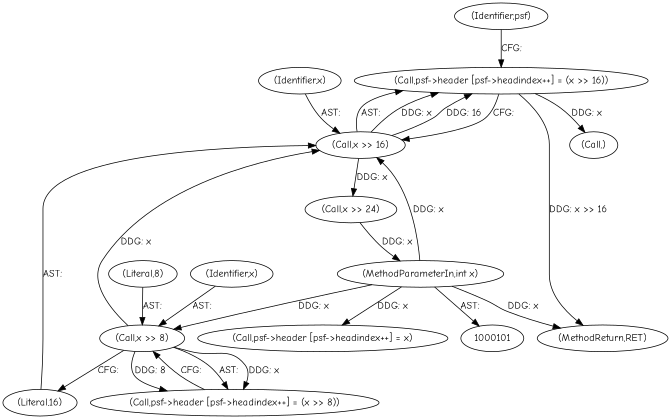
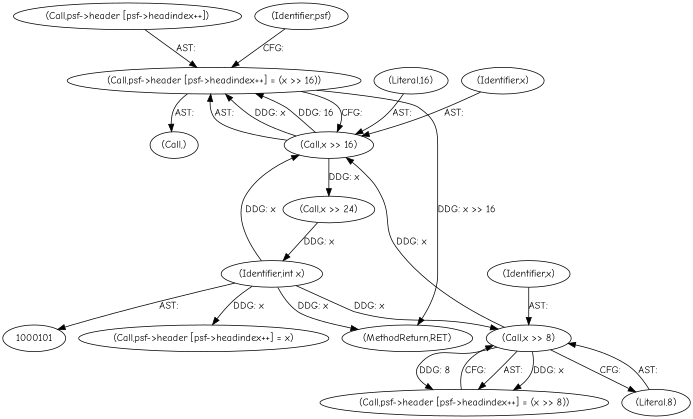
none -> (128, 16)
(587, 113) -> (186, 113)
(421, 274) -> (272, 274)
(94, 369) -> (590, 369)
